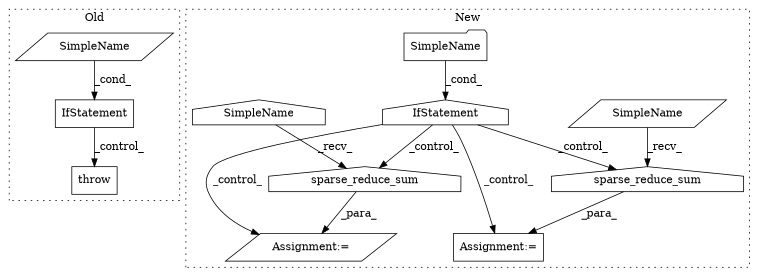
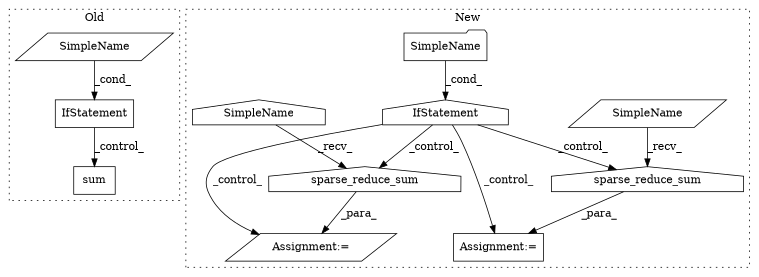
(94, 180) -> (94, 180)
